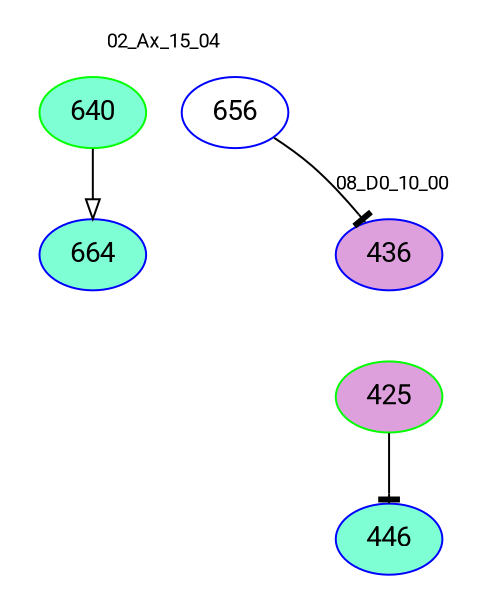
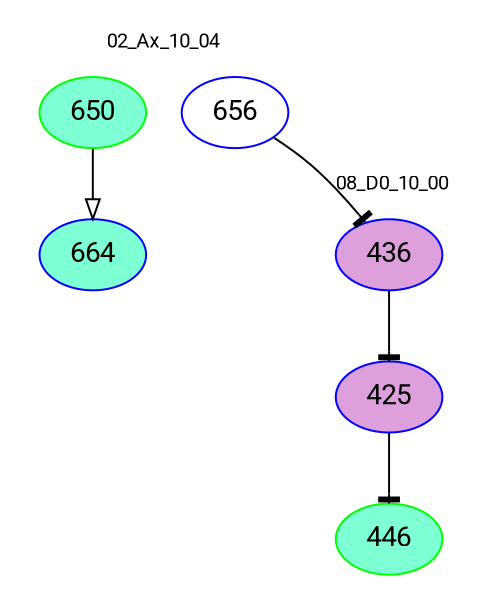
(164, 42) -> (164, 42)
(93, 113) -> (93, 113)
none -> (389, 321)
(389, 397) -> (389, 397)
(389, 539) -> (389, 539)
